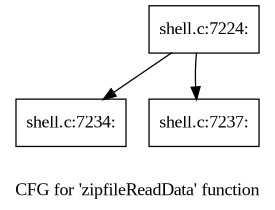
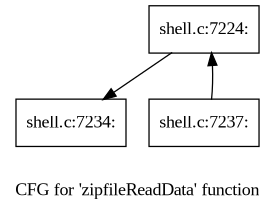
(195, 70) -> (213, 83)
